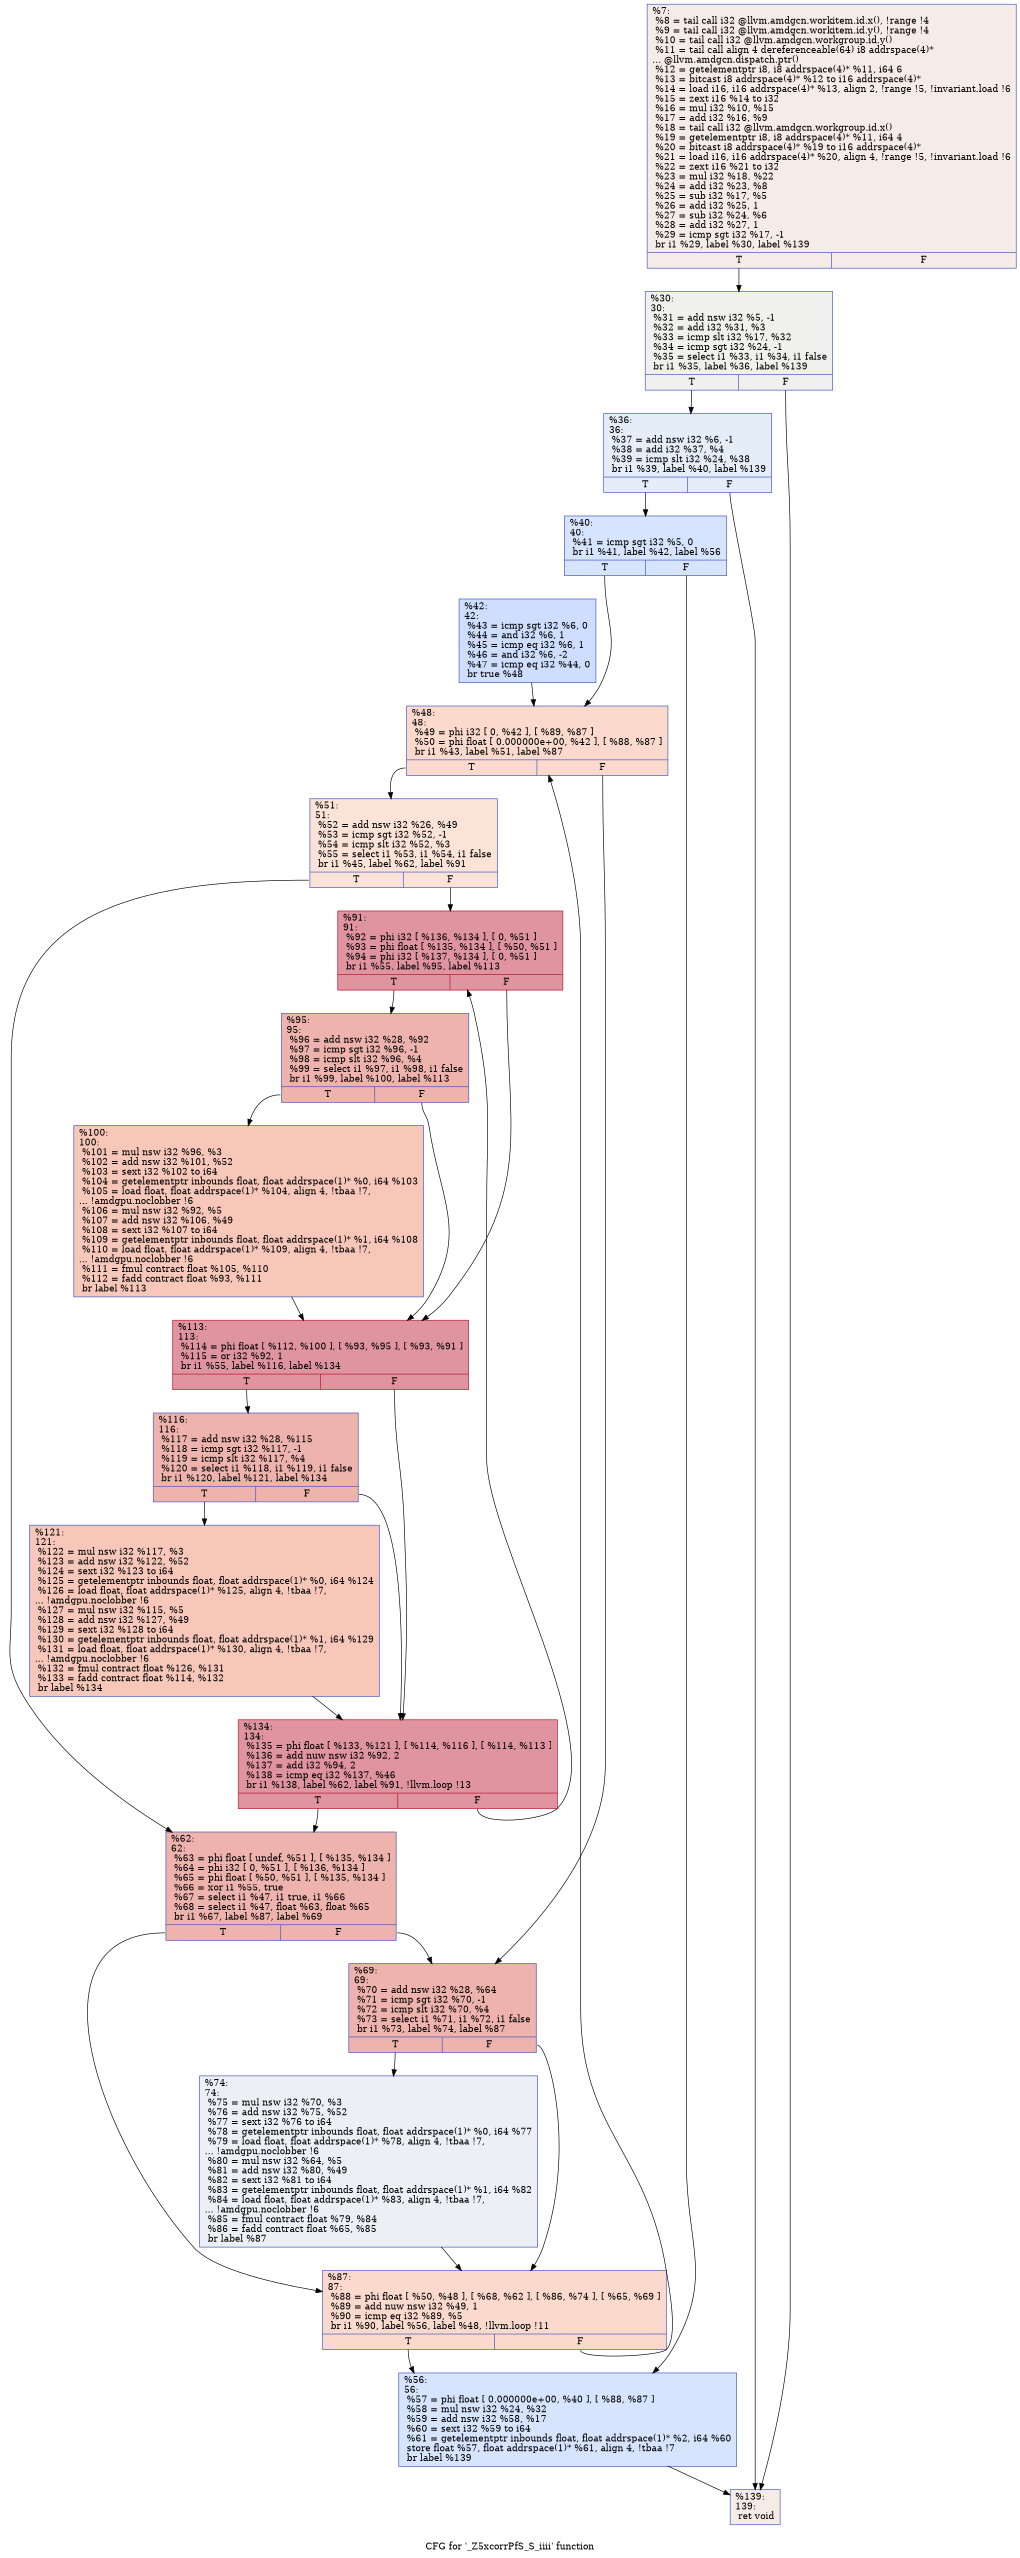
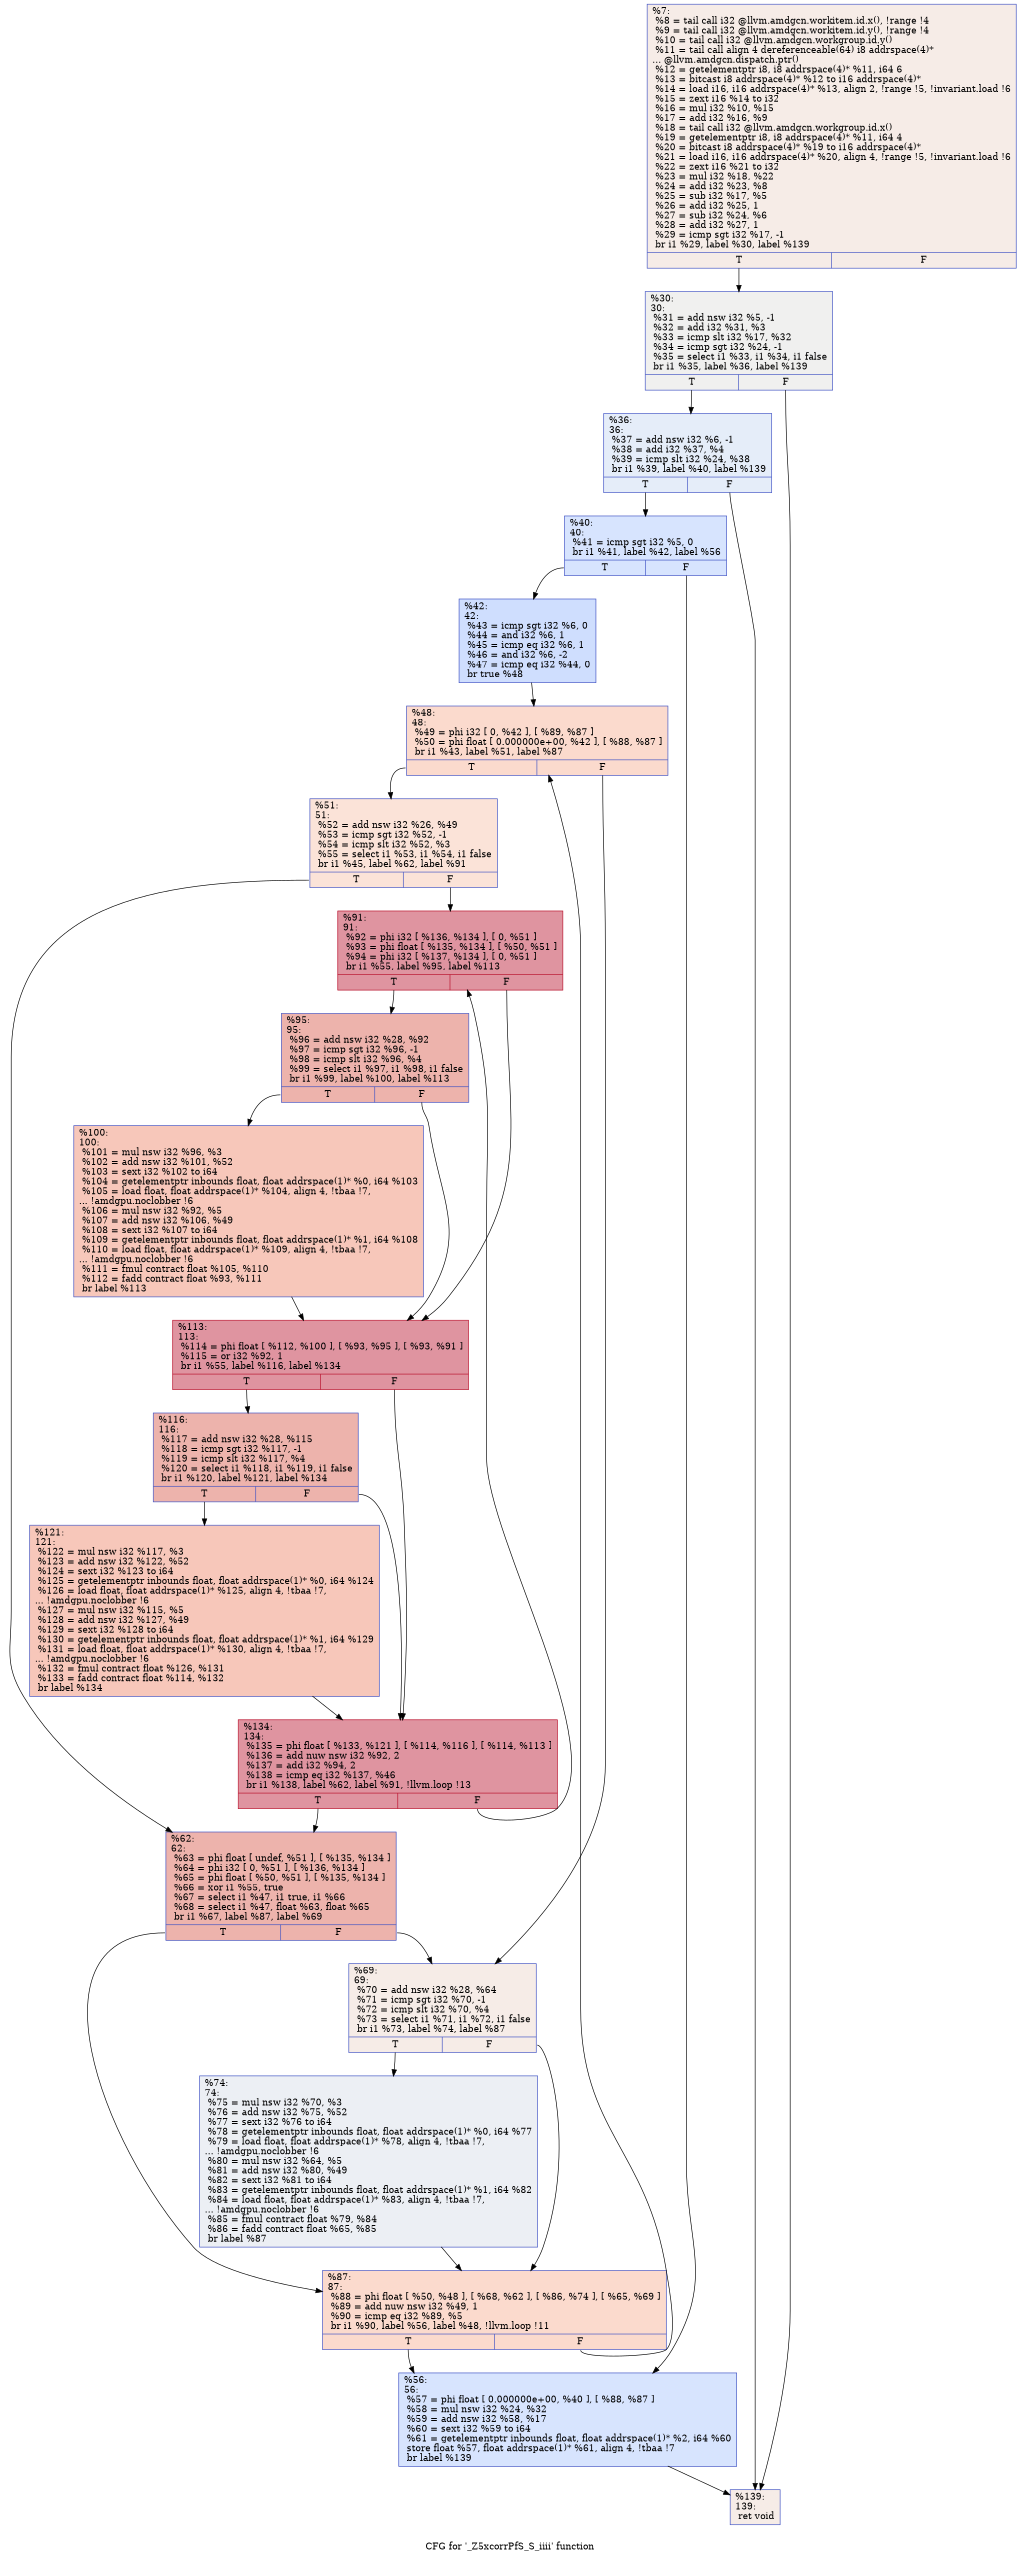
(611, 641) -> (546, 576)
(443, 2008) -> (443, 2008)
